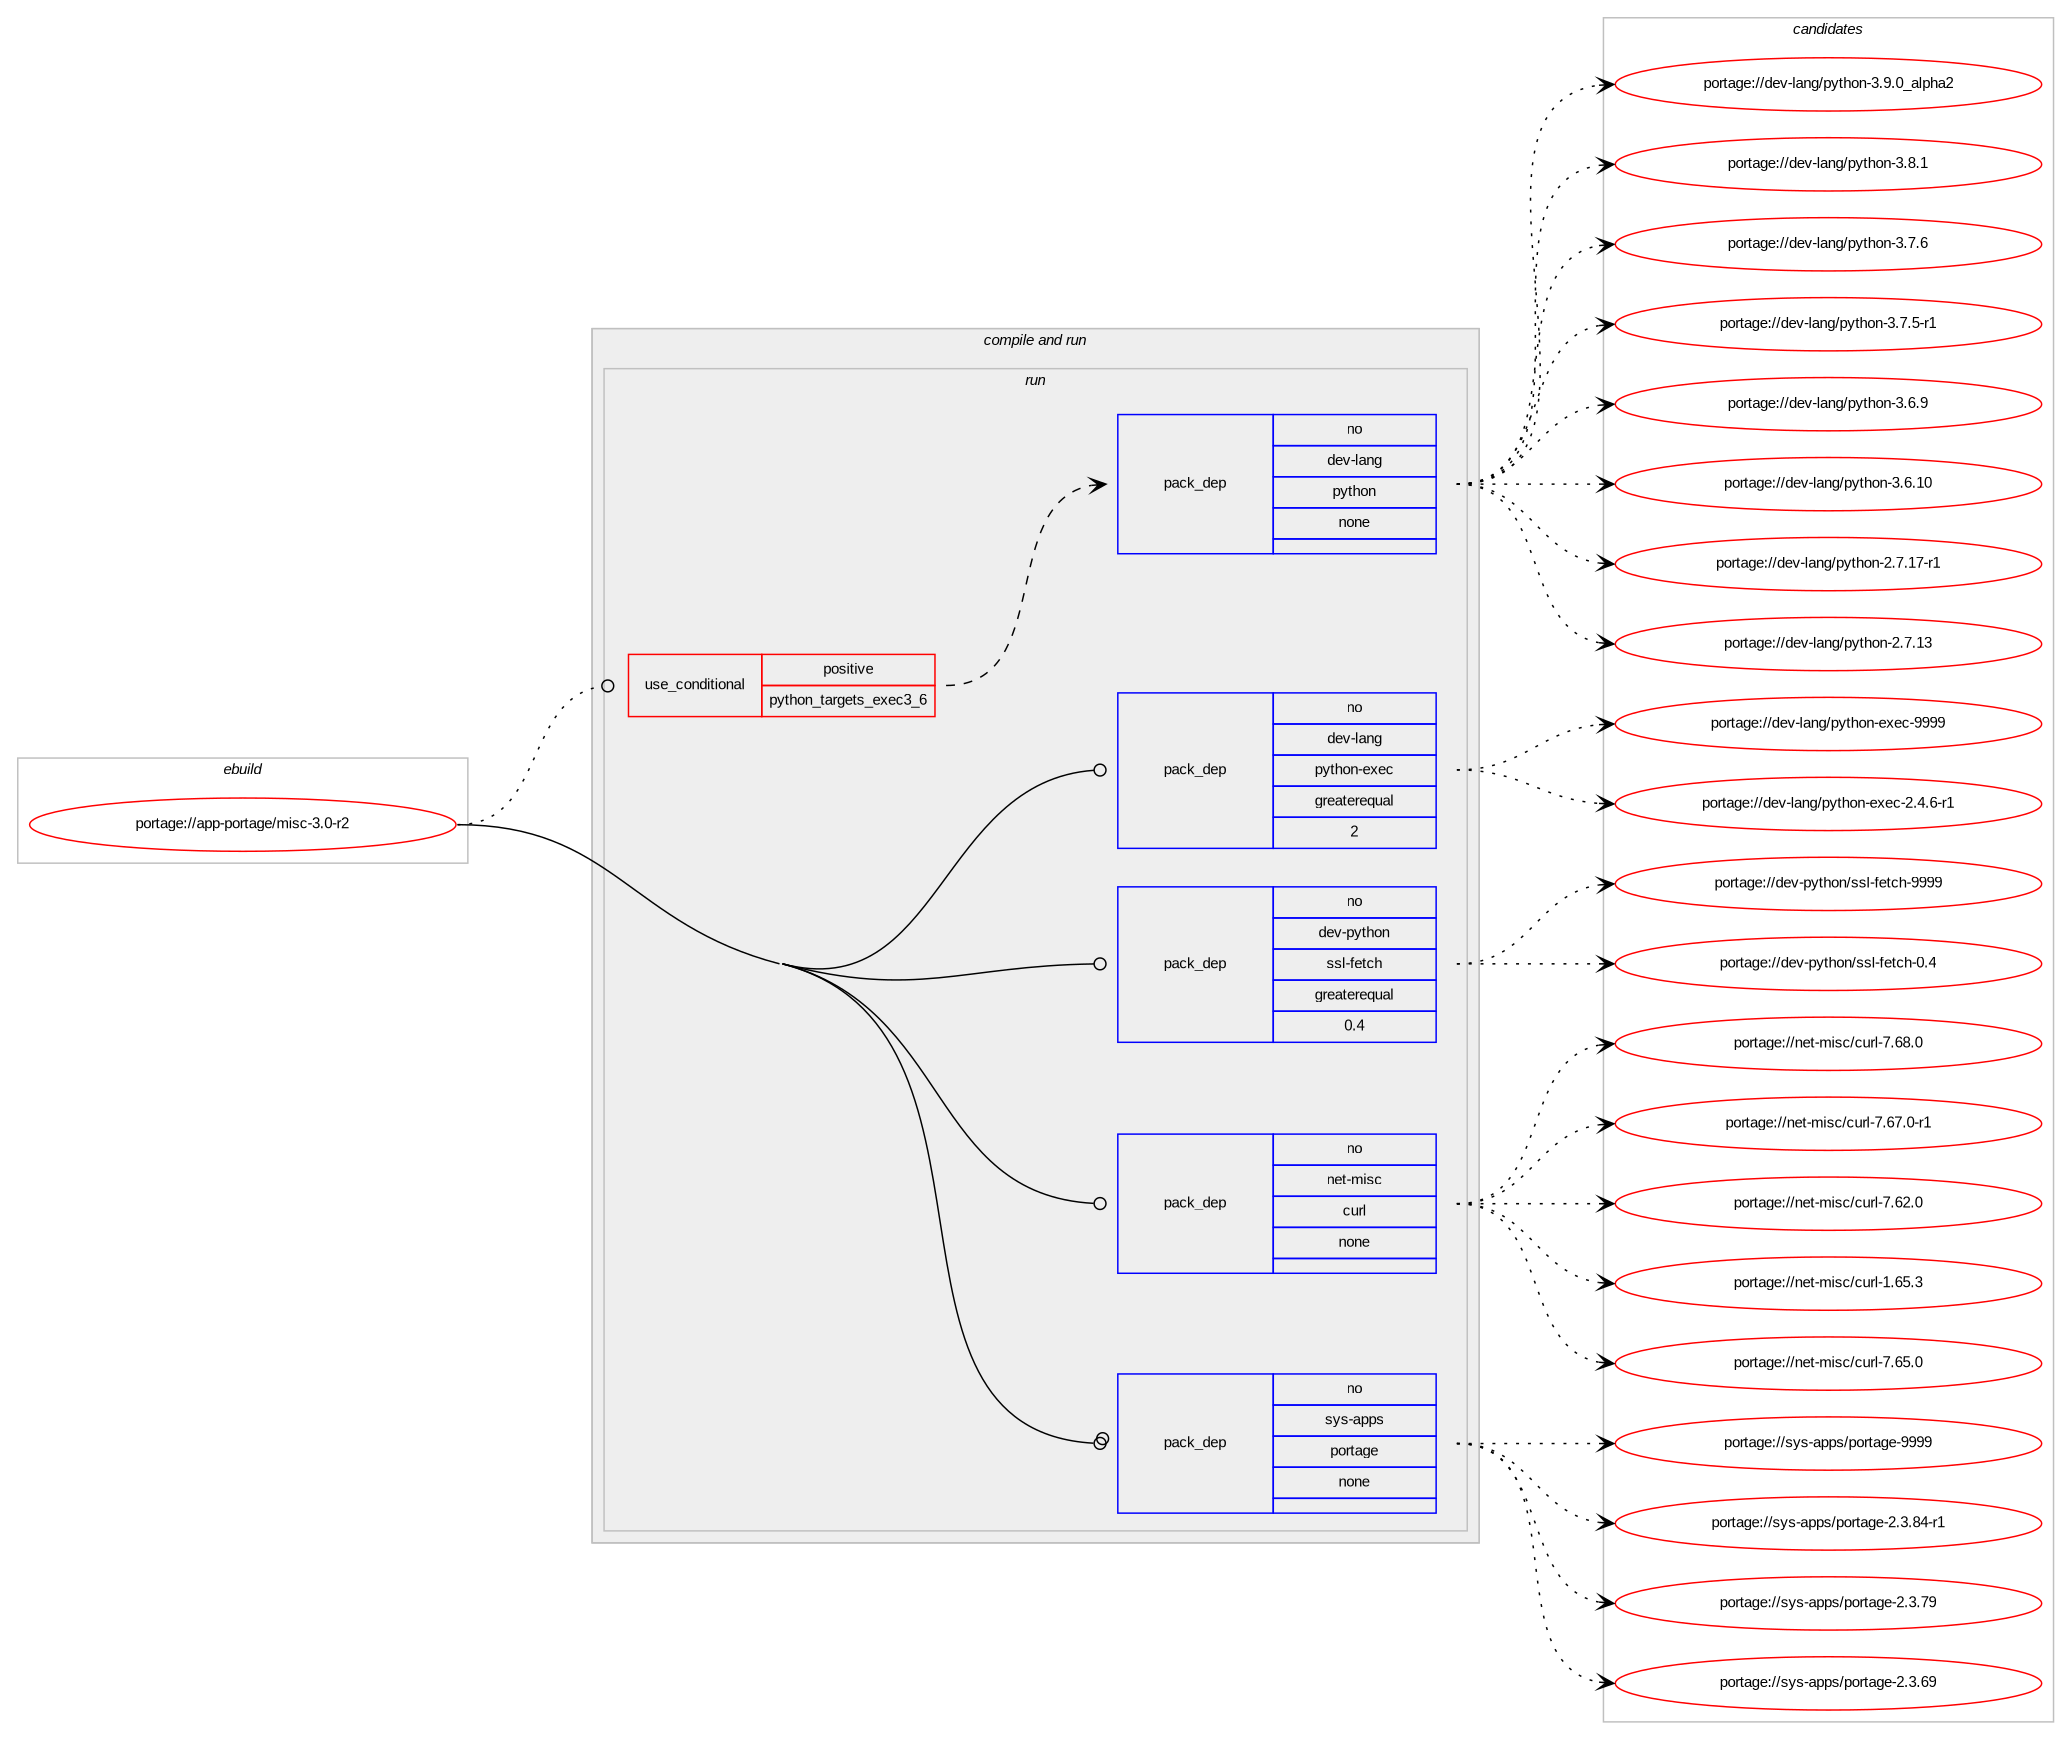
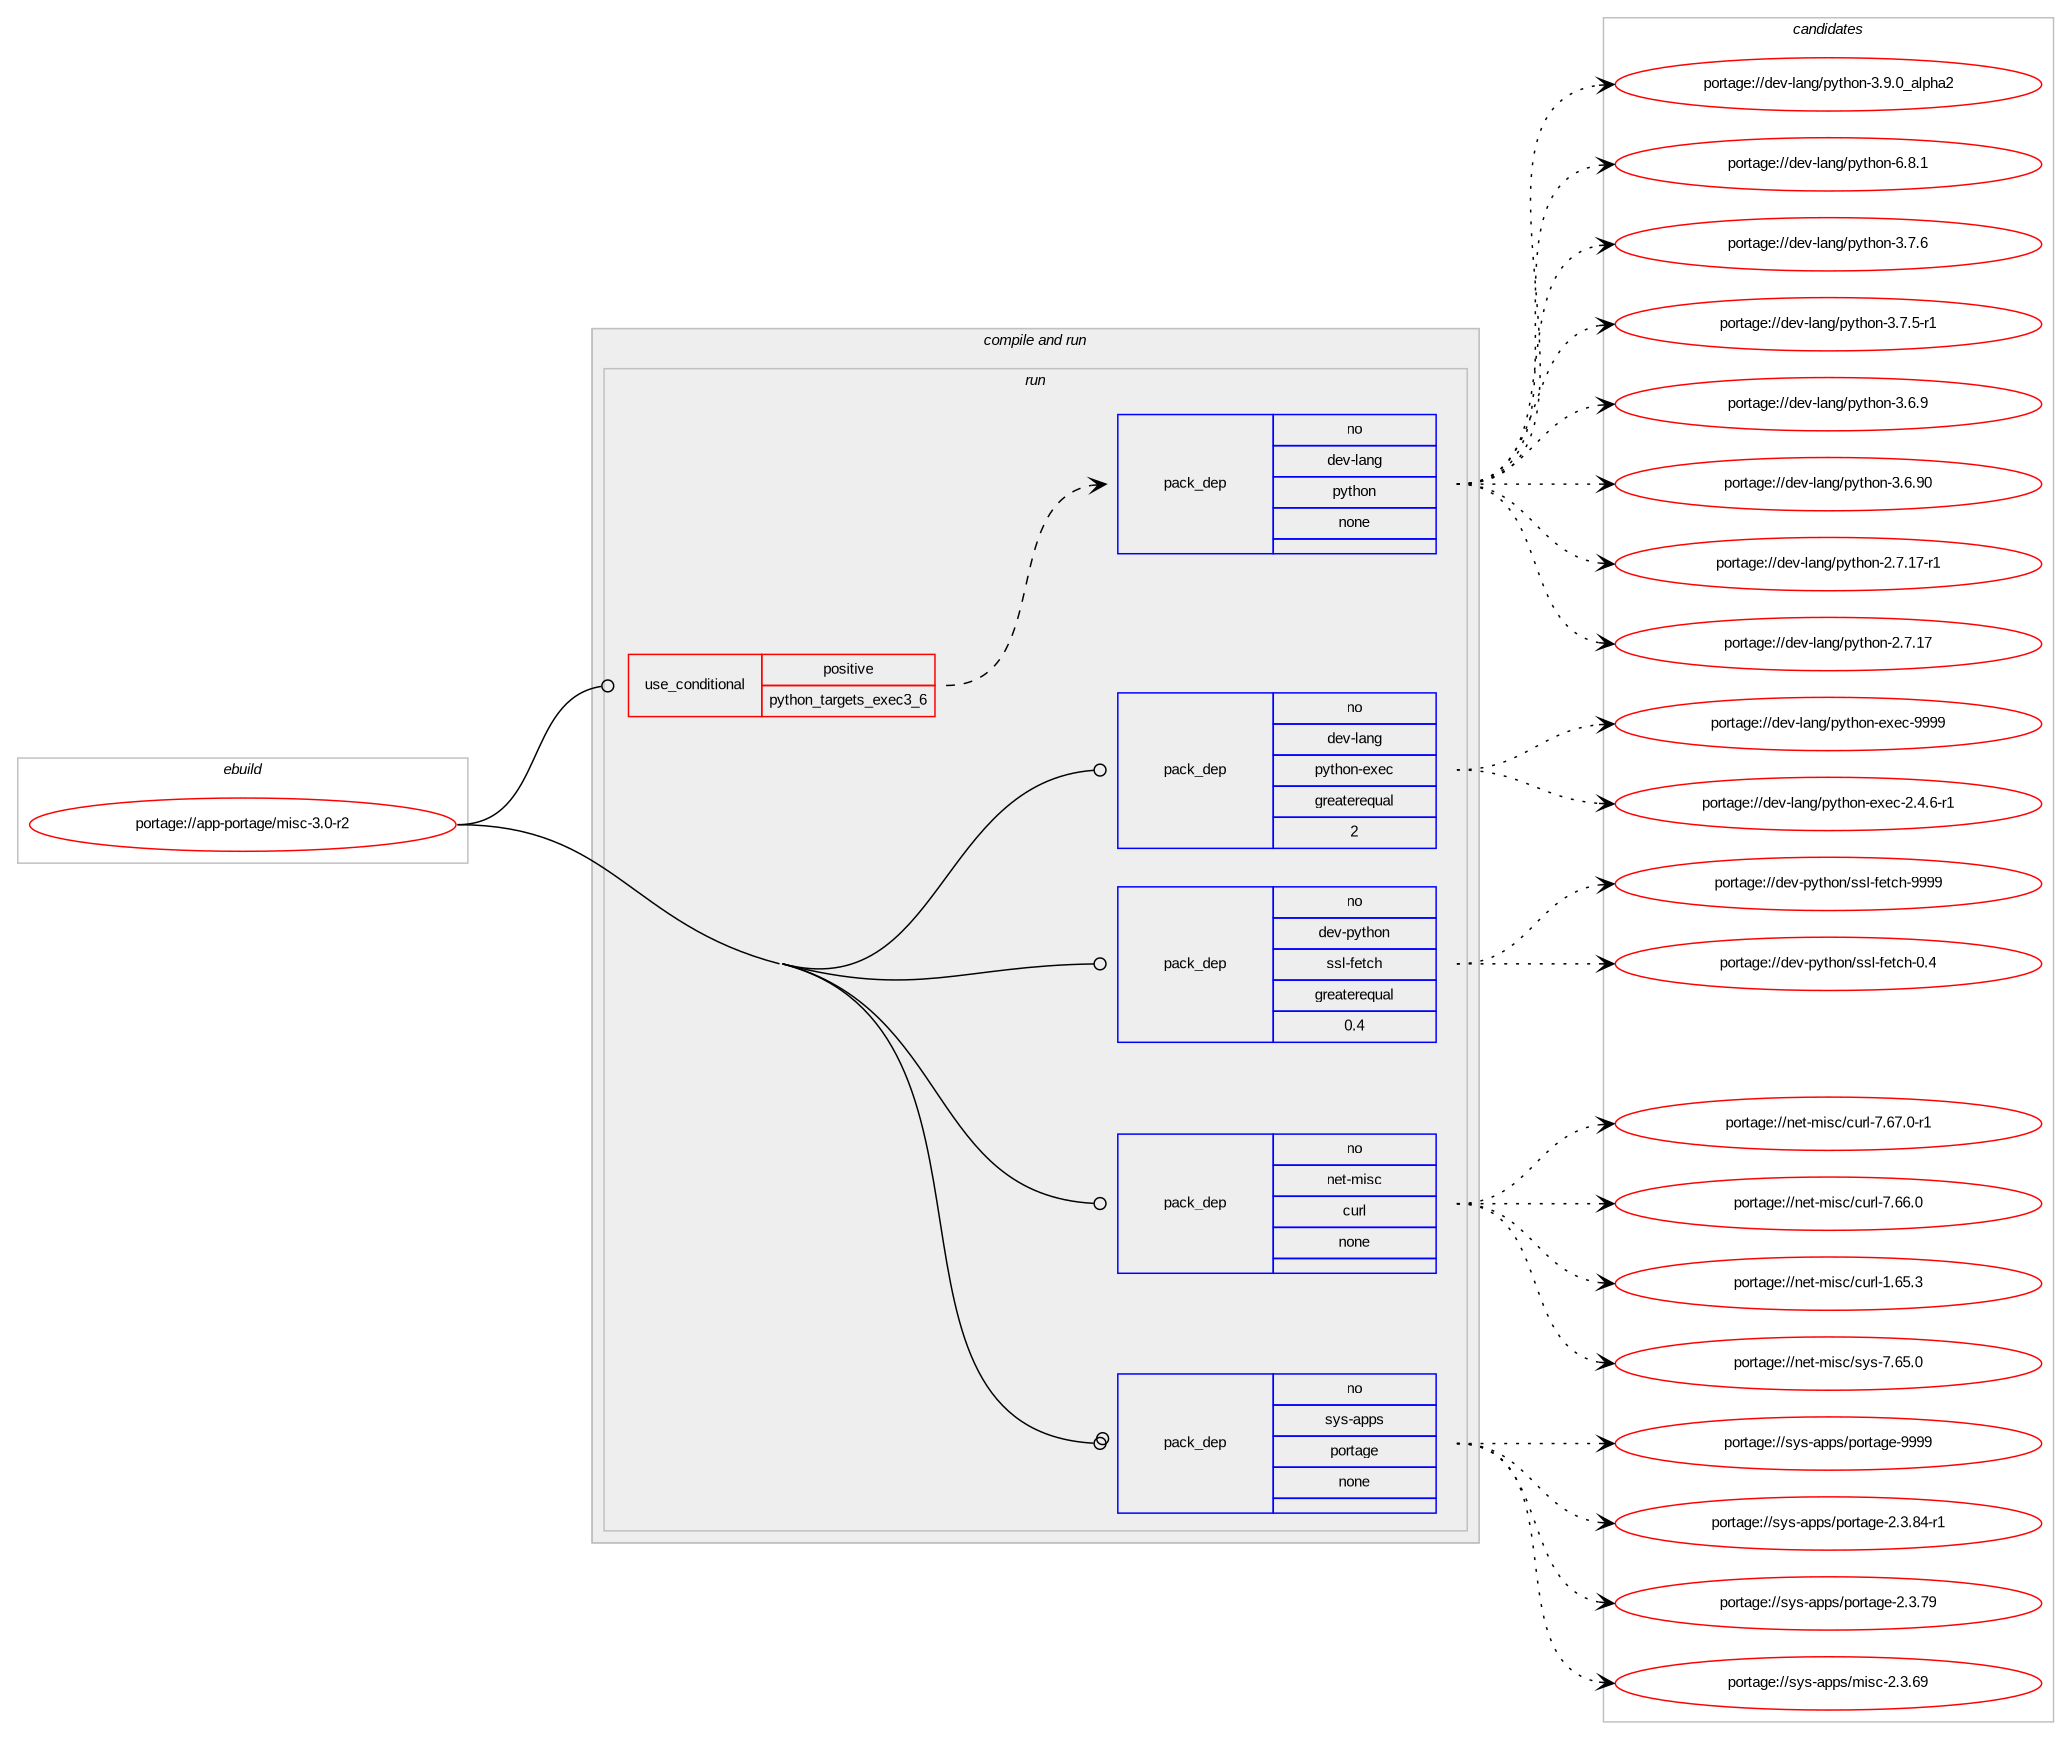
(1828, 164) -> (1828, 164)
(1828, 484) -> (1828, 484)
(1828, 644) -> (1828, 644)
(533, 761) -> (533, 761)
(1828, 1044) -> none
(1828, 1204) -> (1828, 1204)
(1828, 1364) -> (1828, 1364)
(1828, 1683) -> (1828, 1683)
